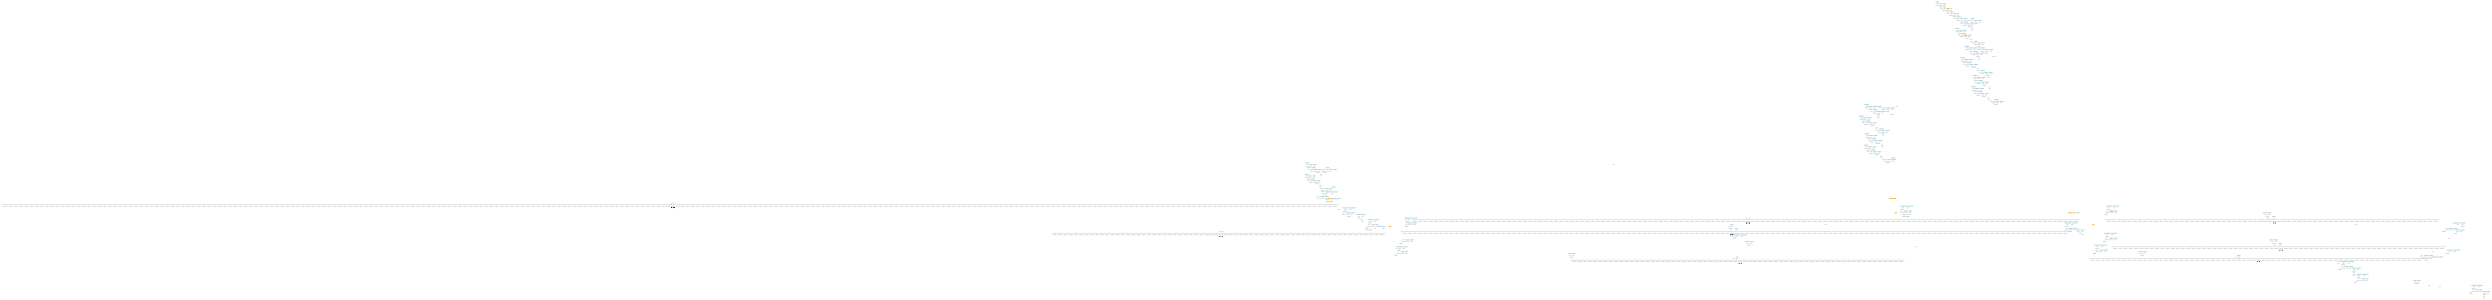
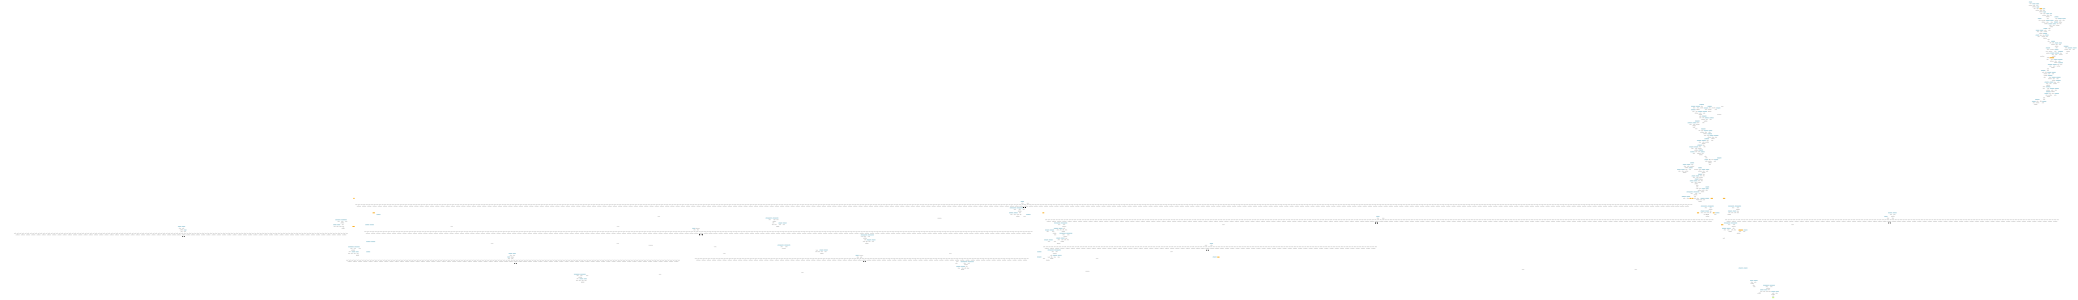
(1965, 35) -> (2037, 35)
(1987, 50) -> none
(1963, 58) -> (2052, 58)
(2111, 211) -> (1730, 211)
none -> (367, 225)
(2458, 230) -> (1741, 230)
